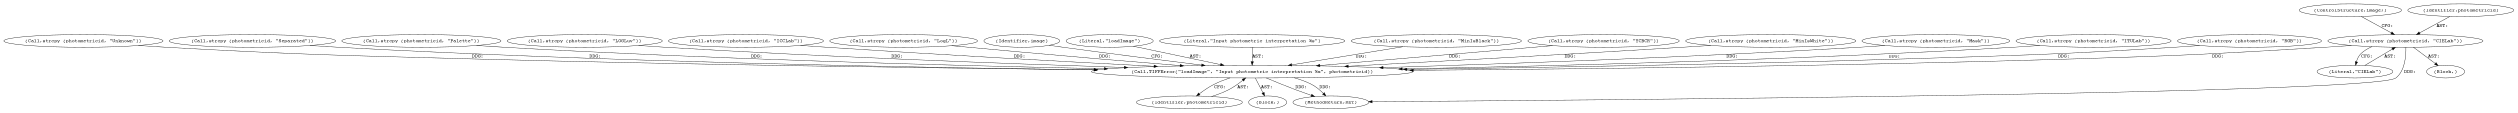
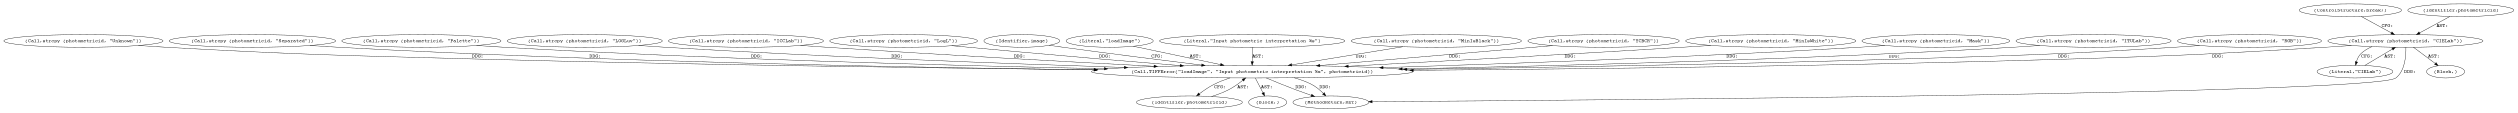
(2350, 10) -> (2350, 10)
